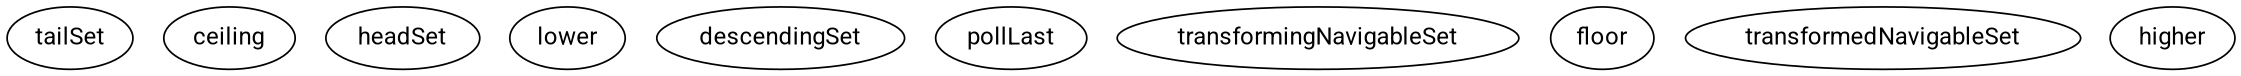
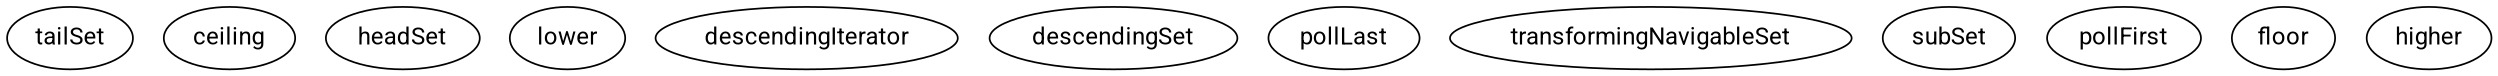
none -> (807, 38)
(1883, 38) -> none
none -> (1949, 38)
none -> (2124, 38)
